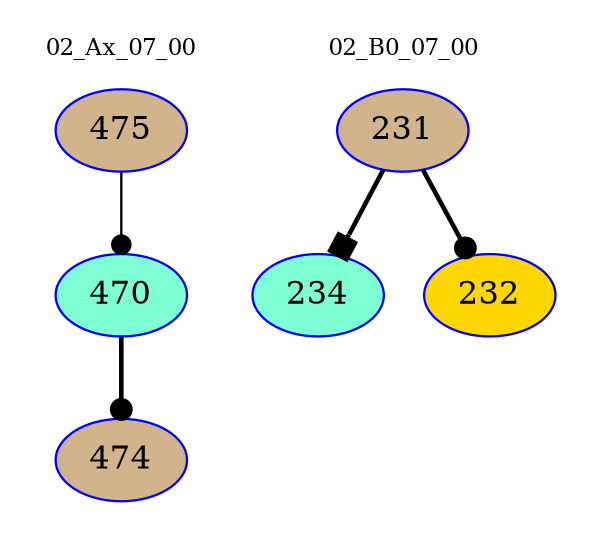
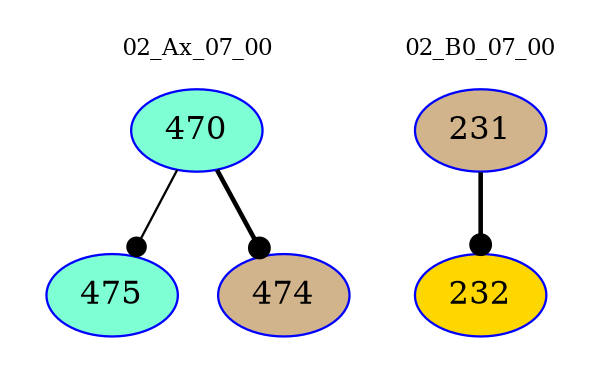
(121, 130) -> (112, 295)
(121, 204) -> (159, 204)
(318, 295) -> none
